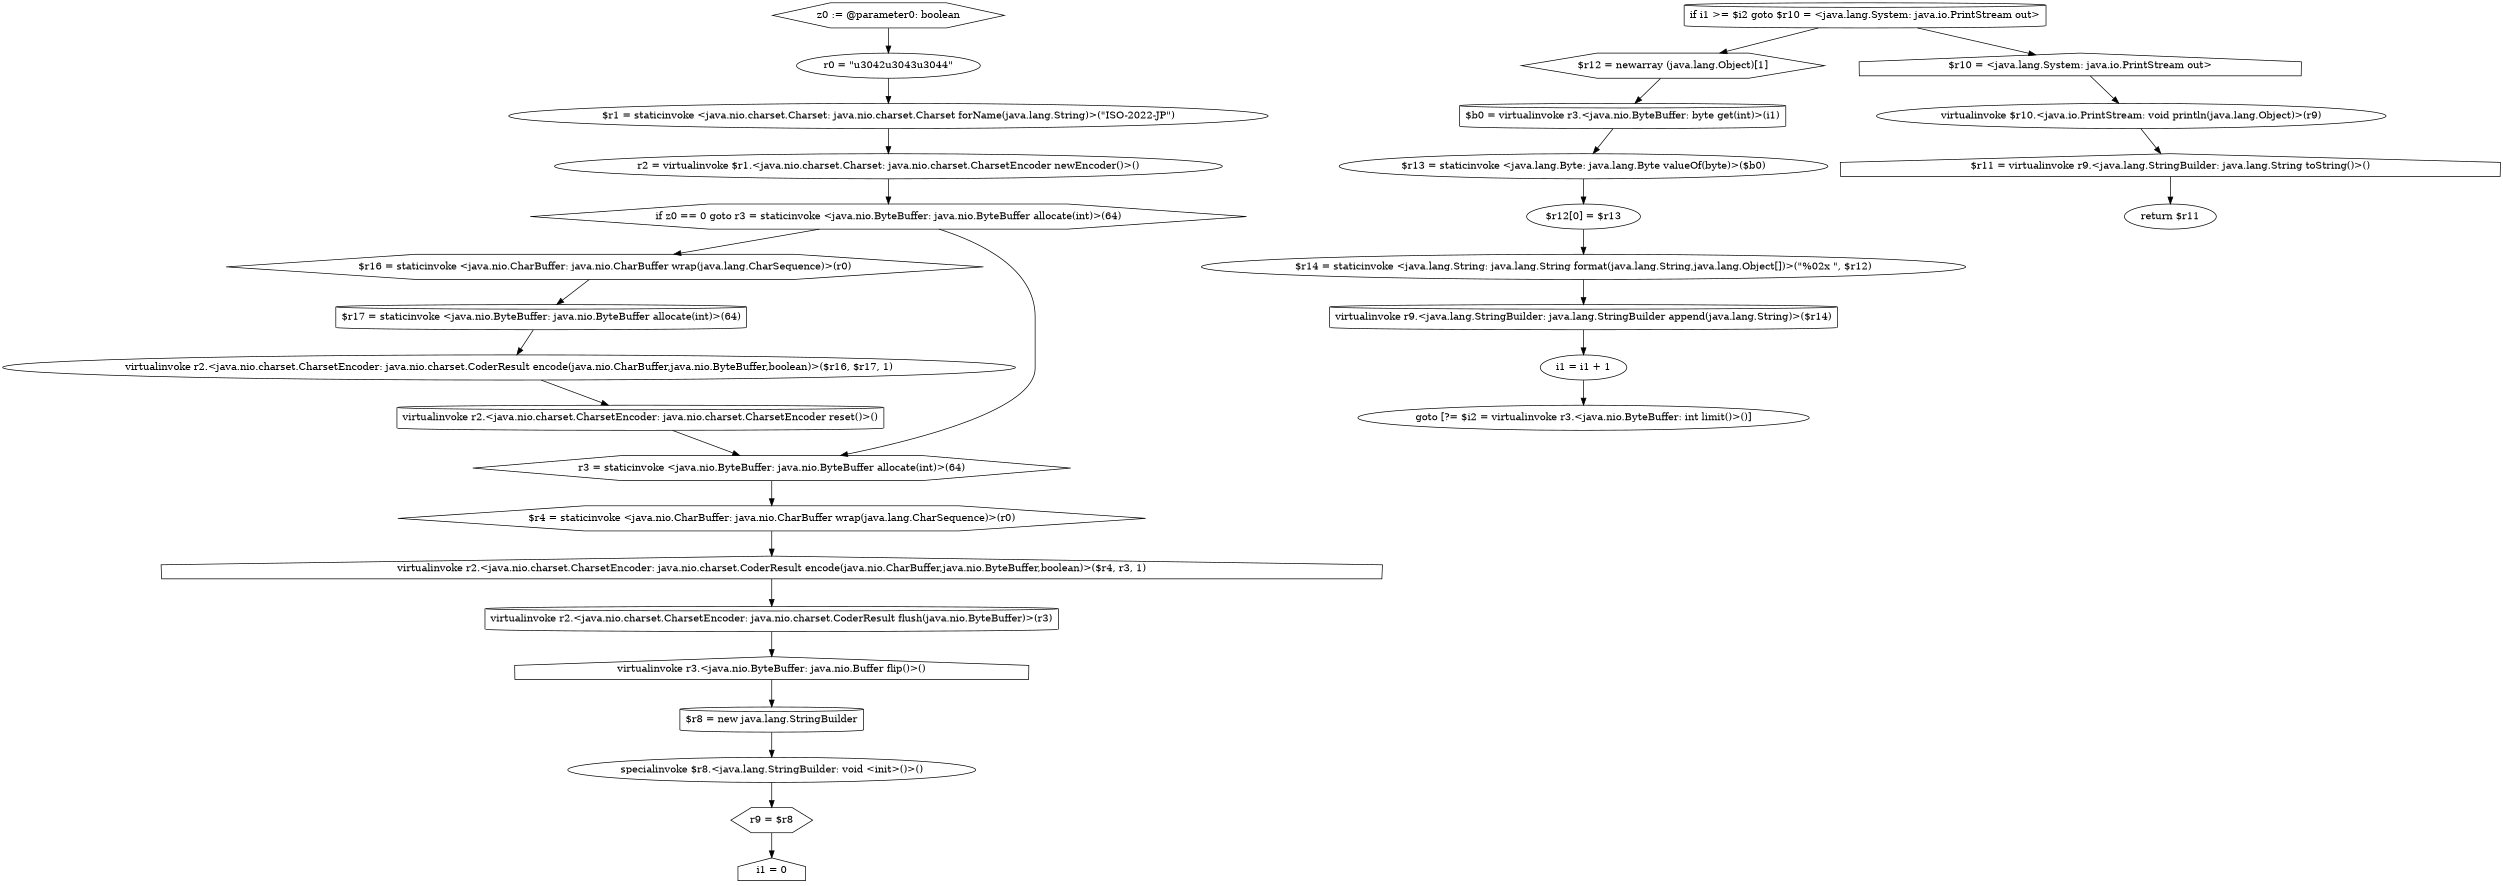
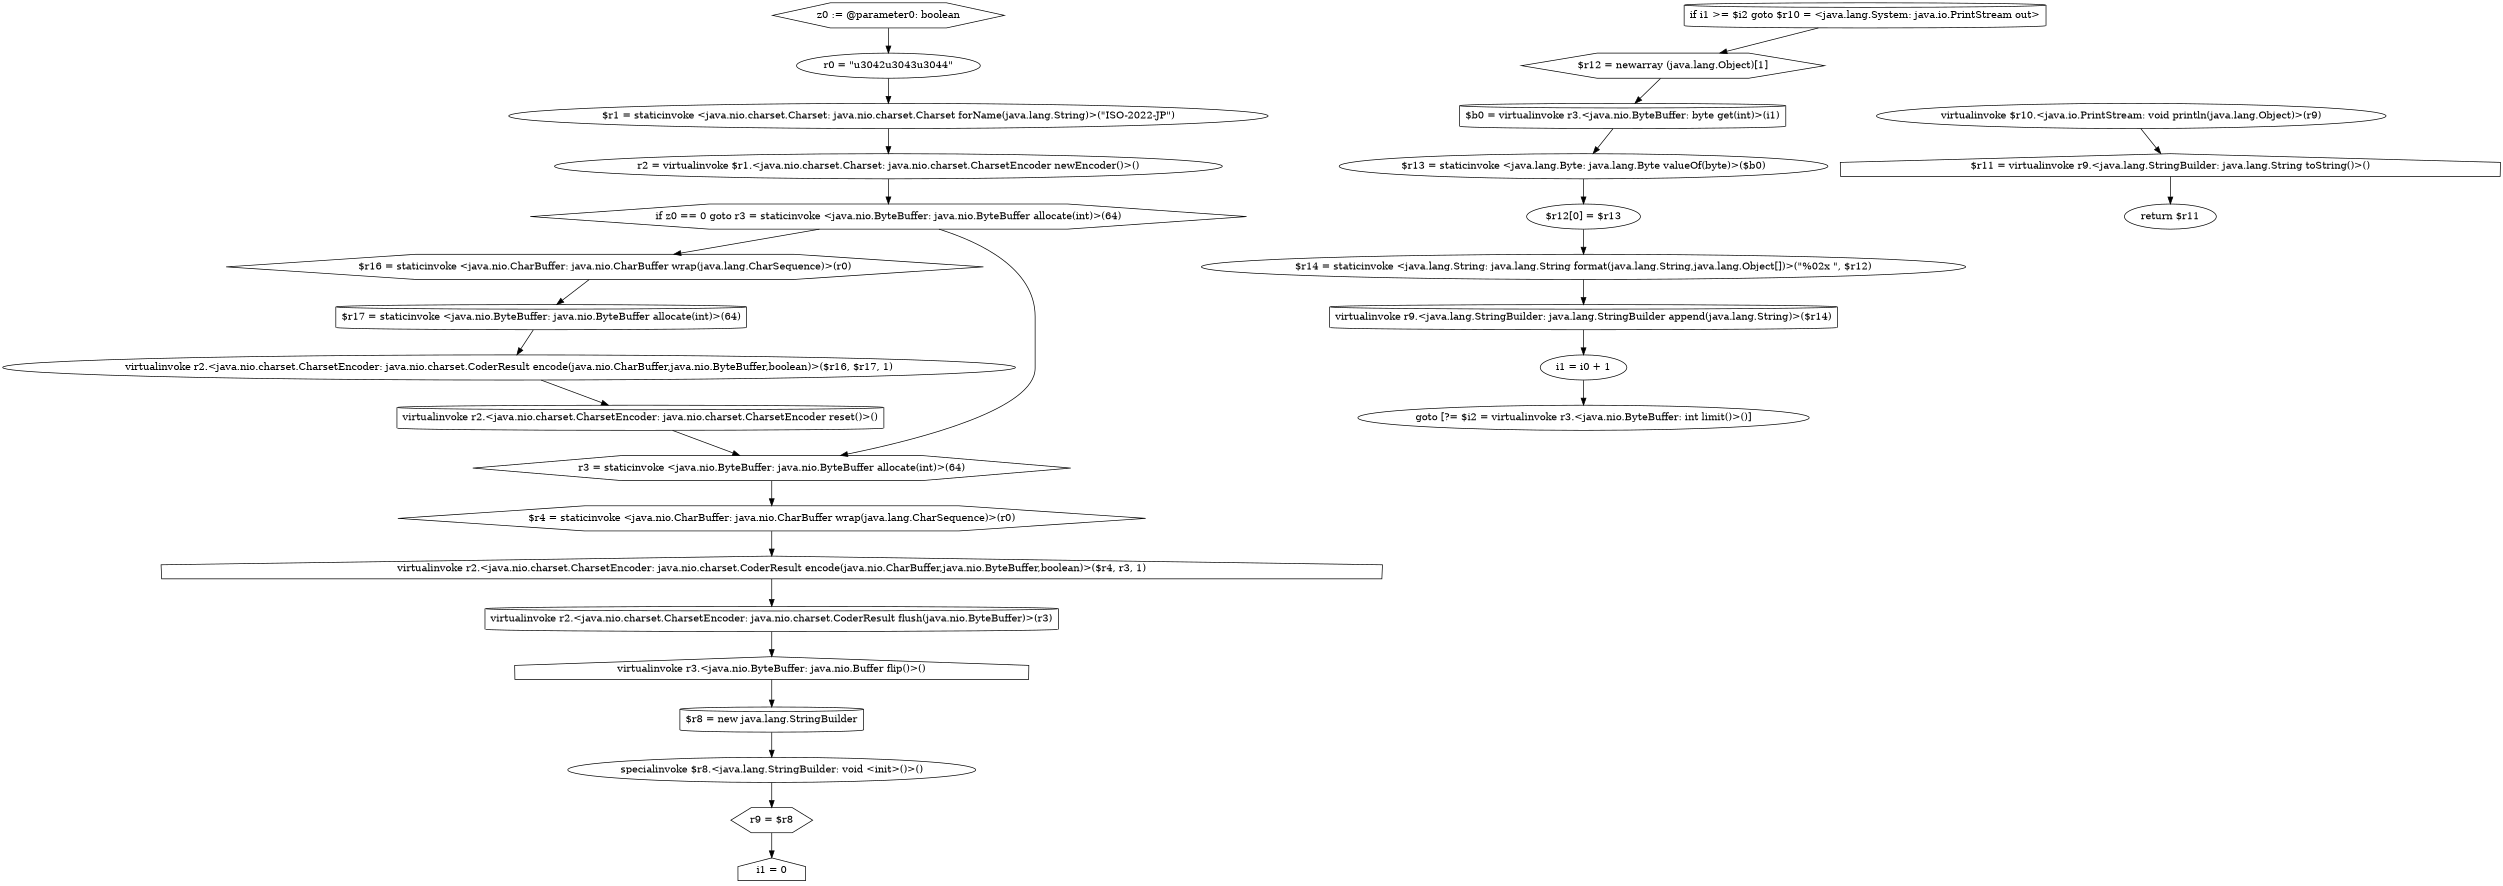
(2080, 66) -> none
(1584, 367) -> (1584, 367)
